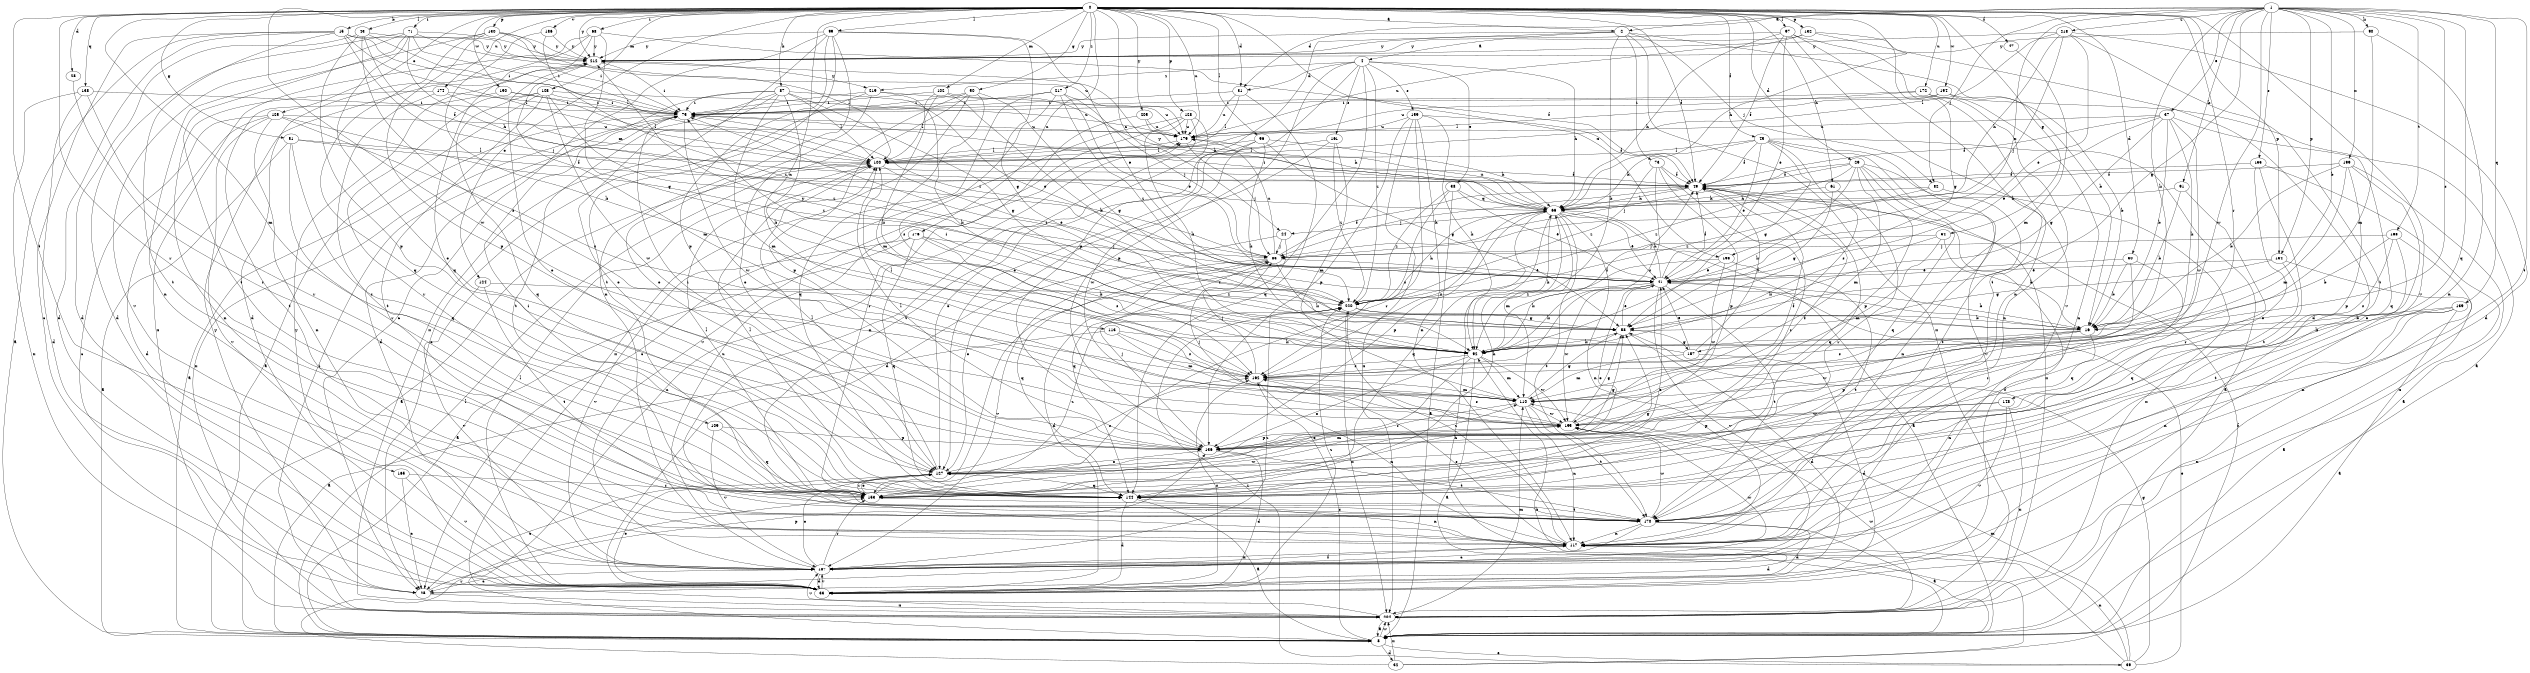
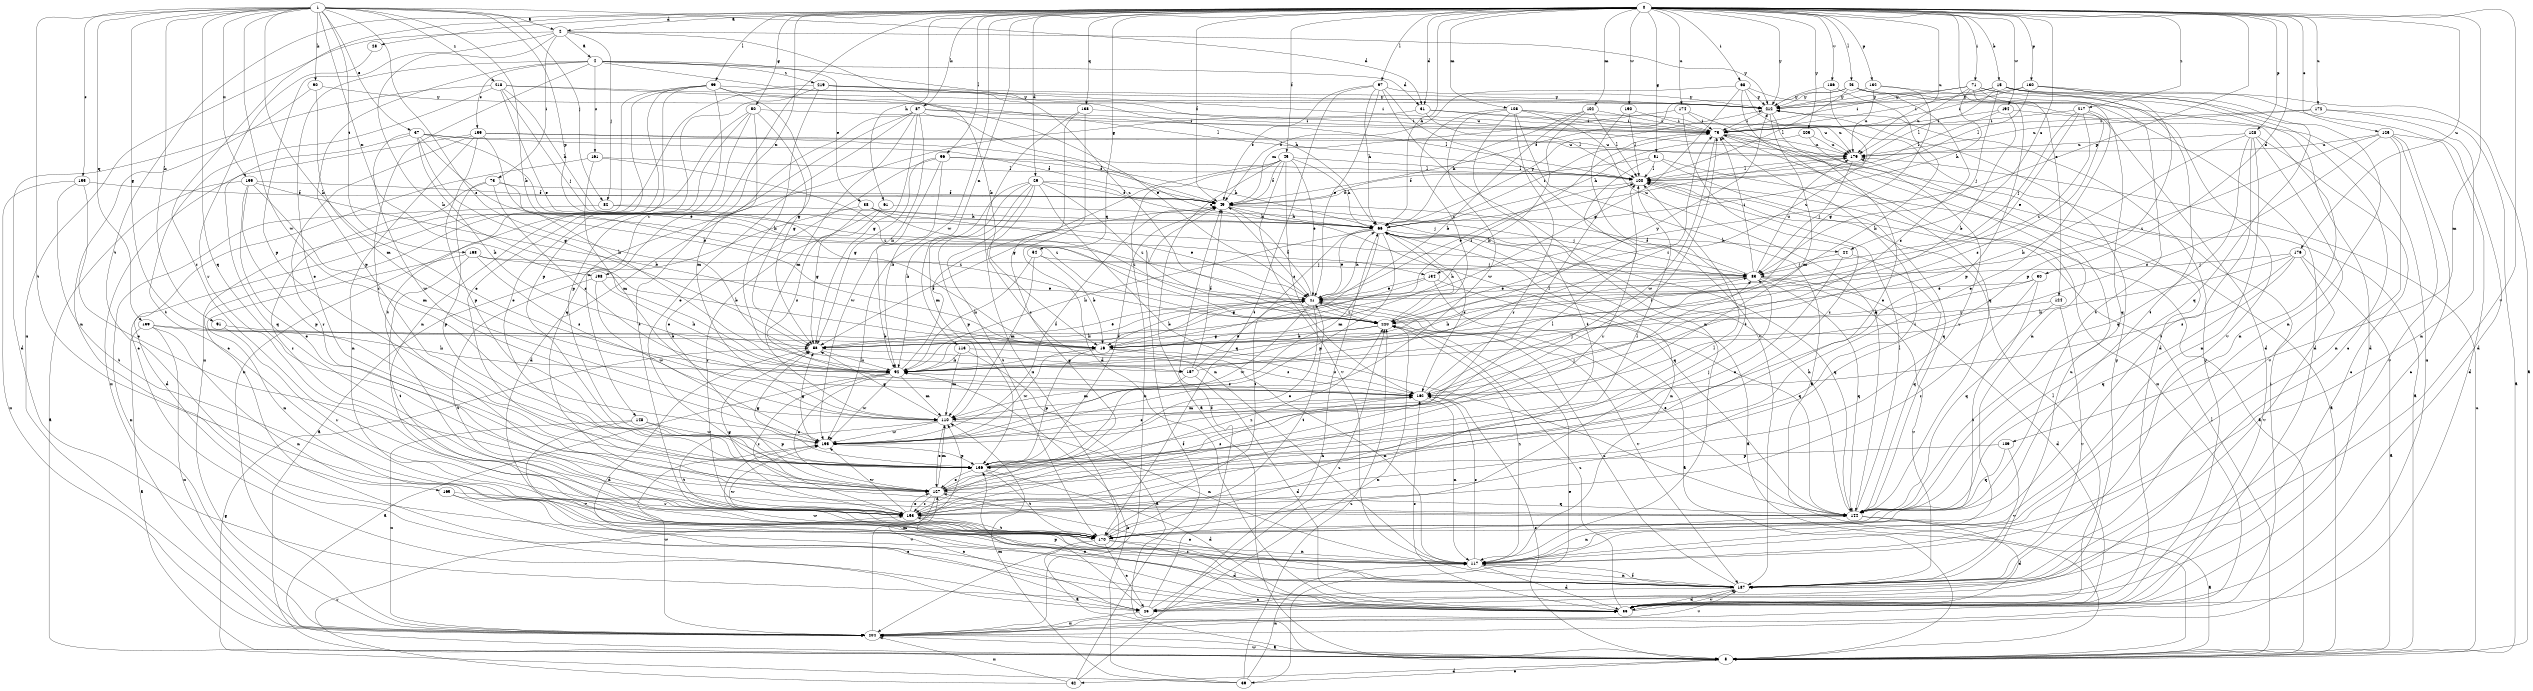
(2011, 46) -> none
(760, 70) -> (1294, 94)
(1869, 200) -> none
none -> (2061, 341)
(1773, 402) -> (1257, 470)
none -> (1299, 506)
